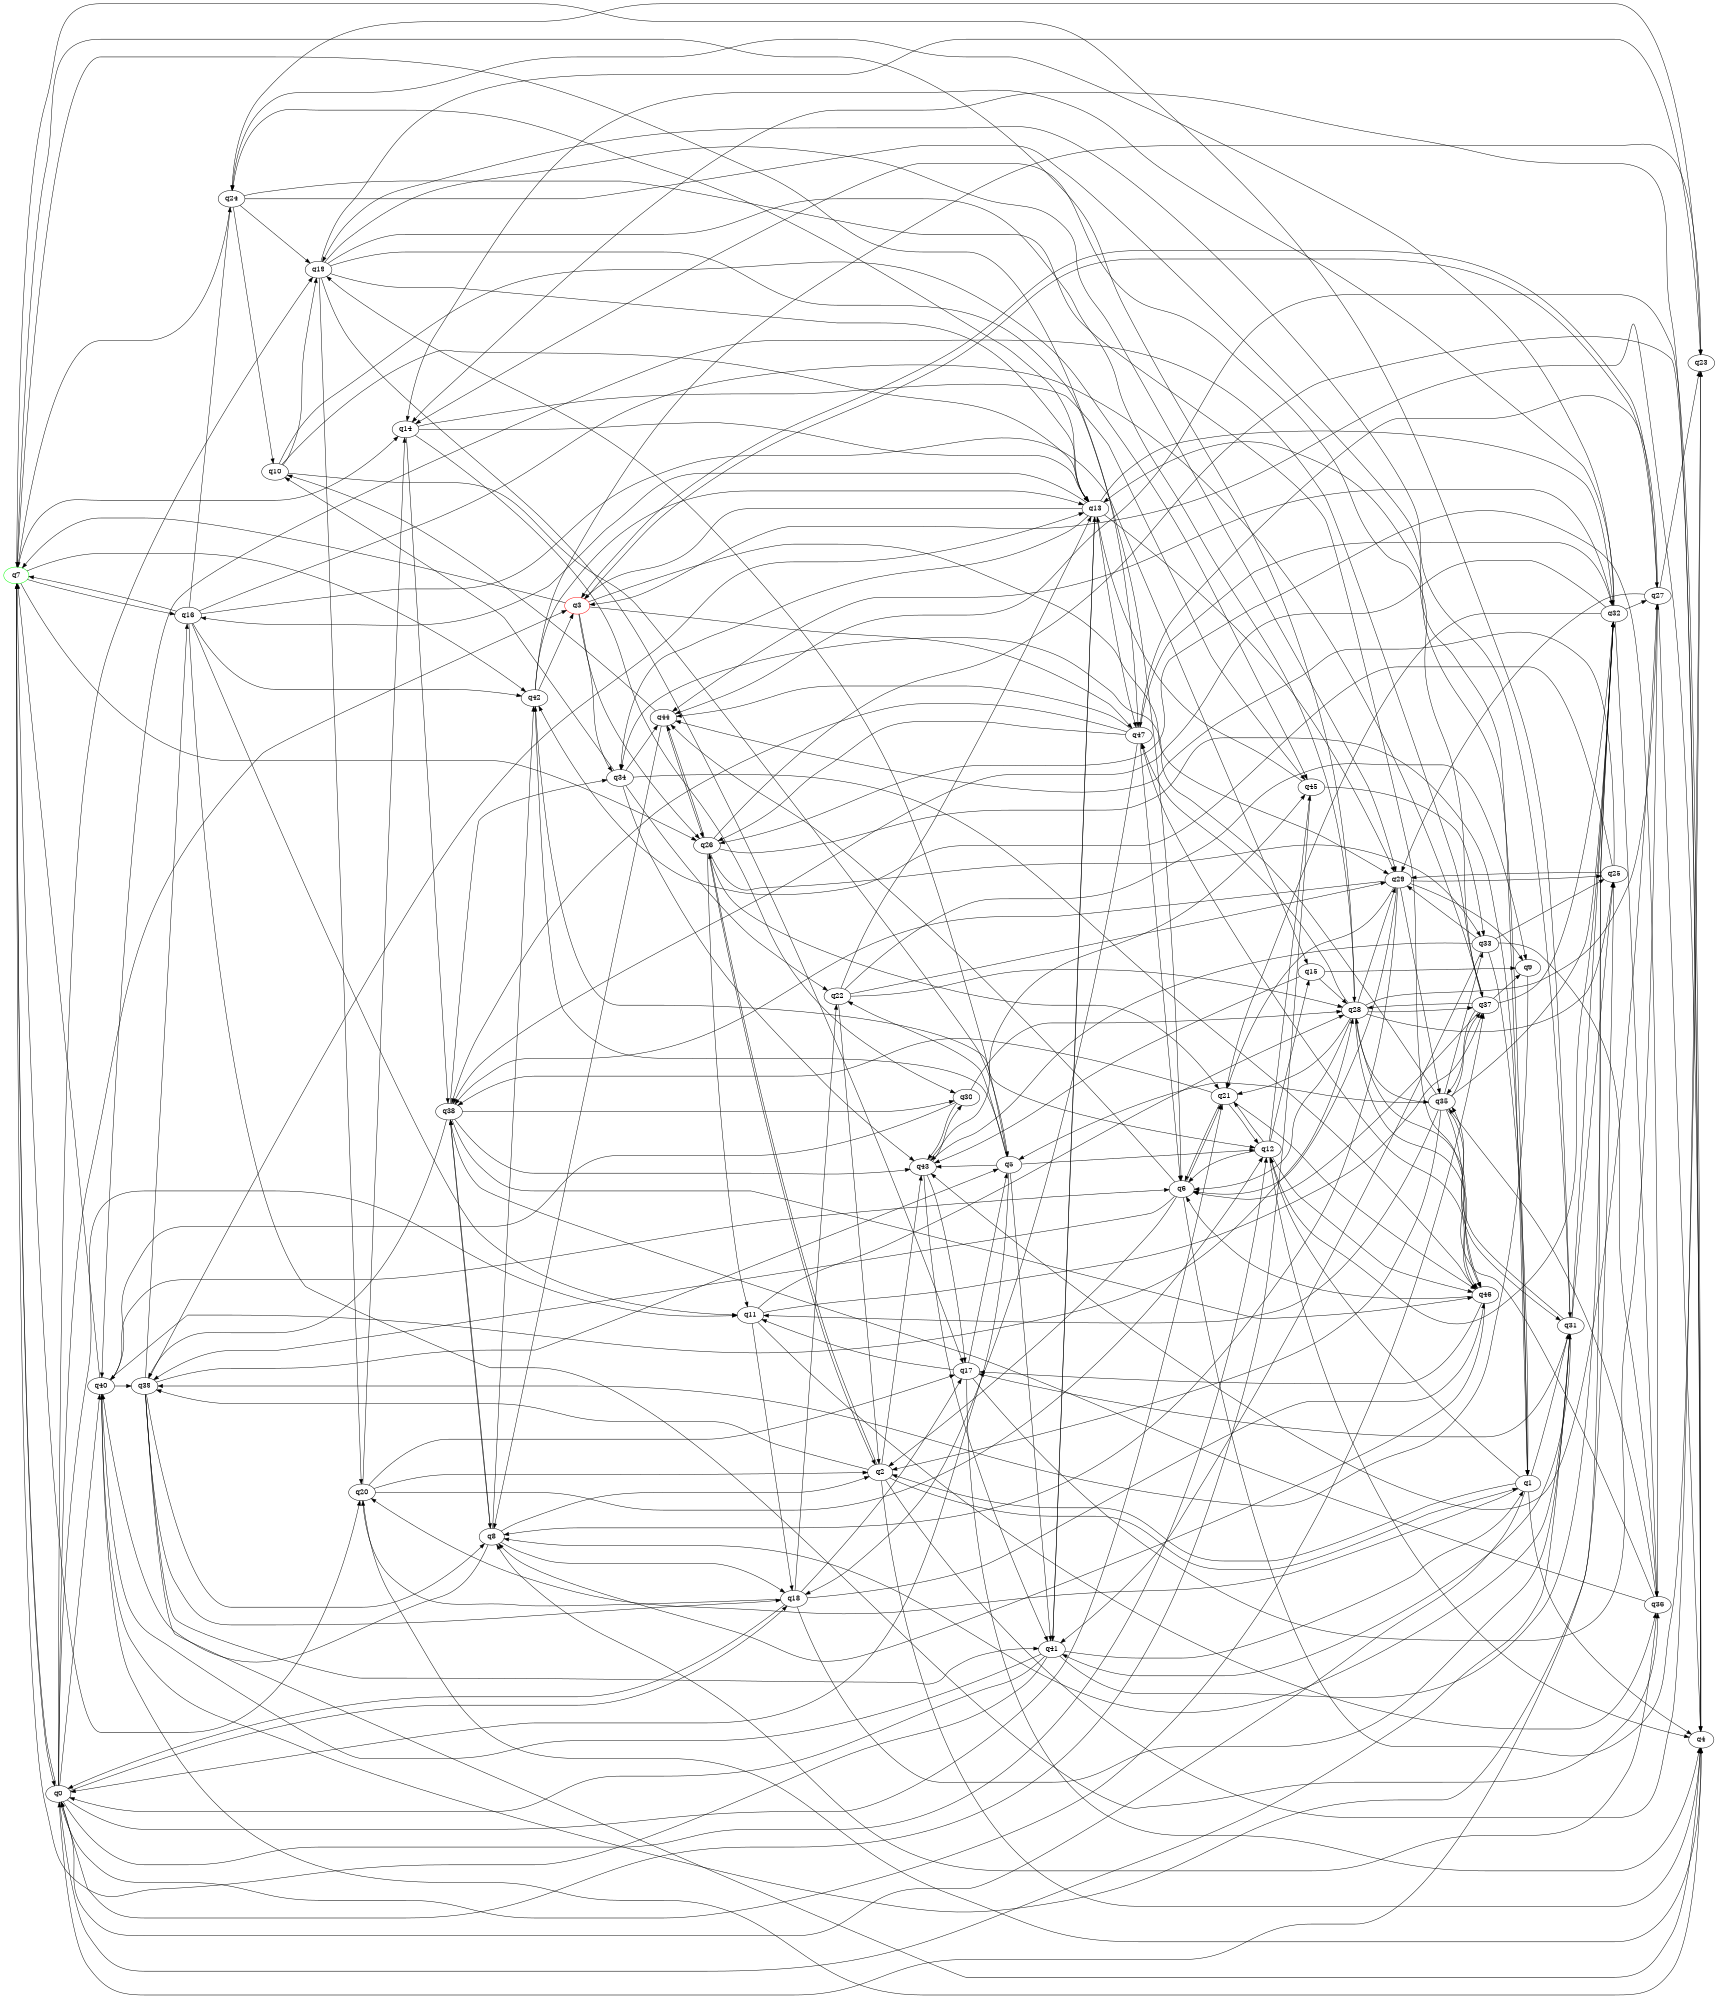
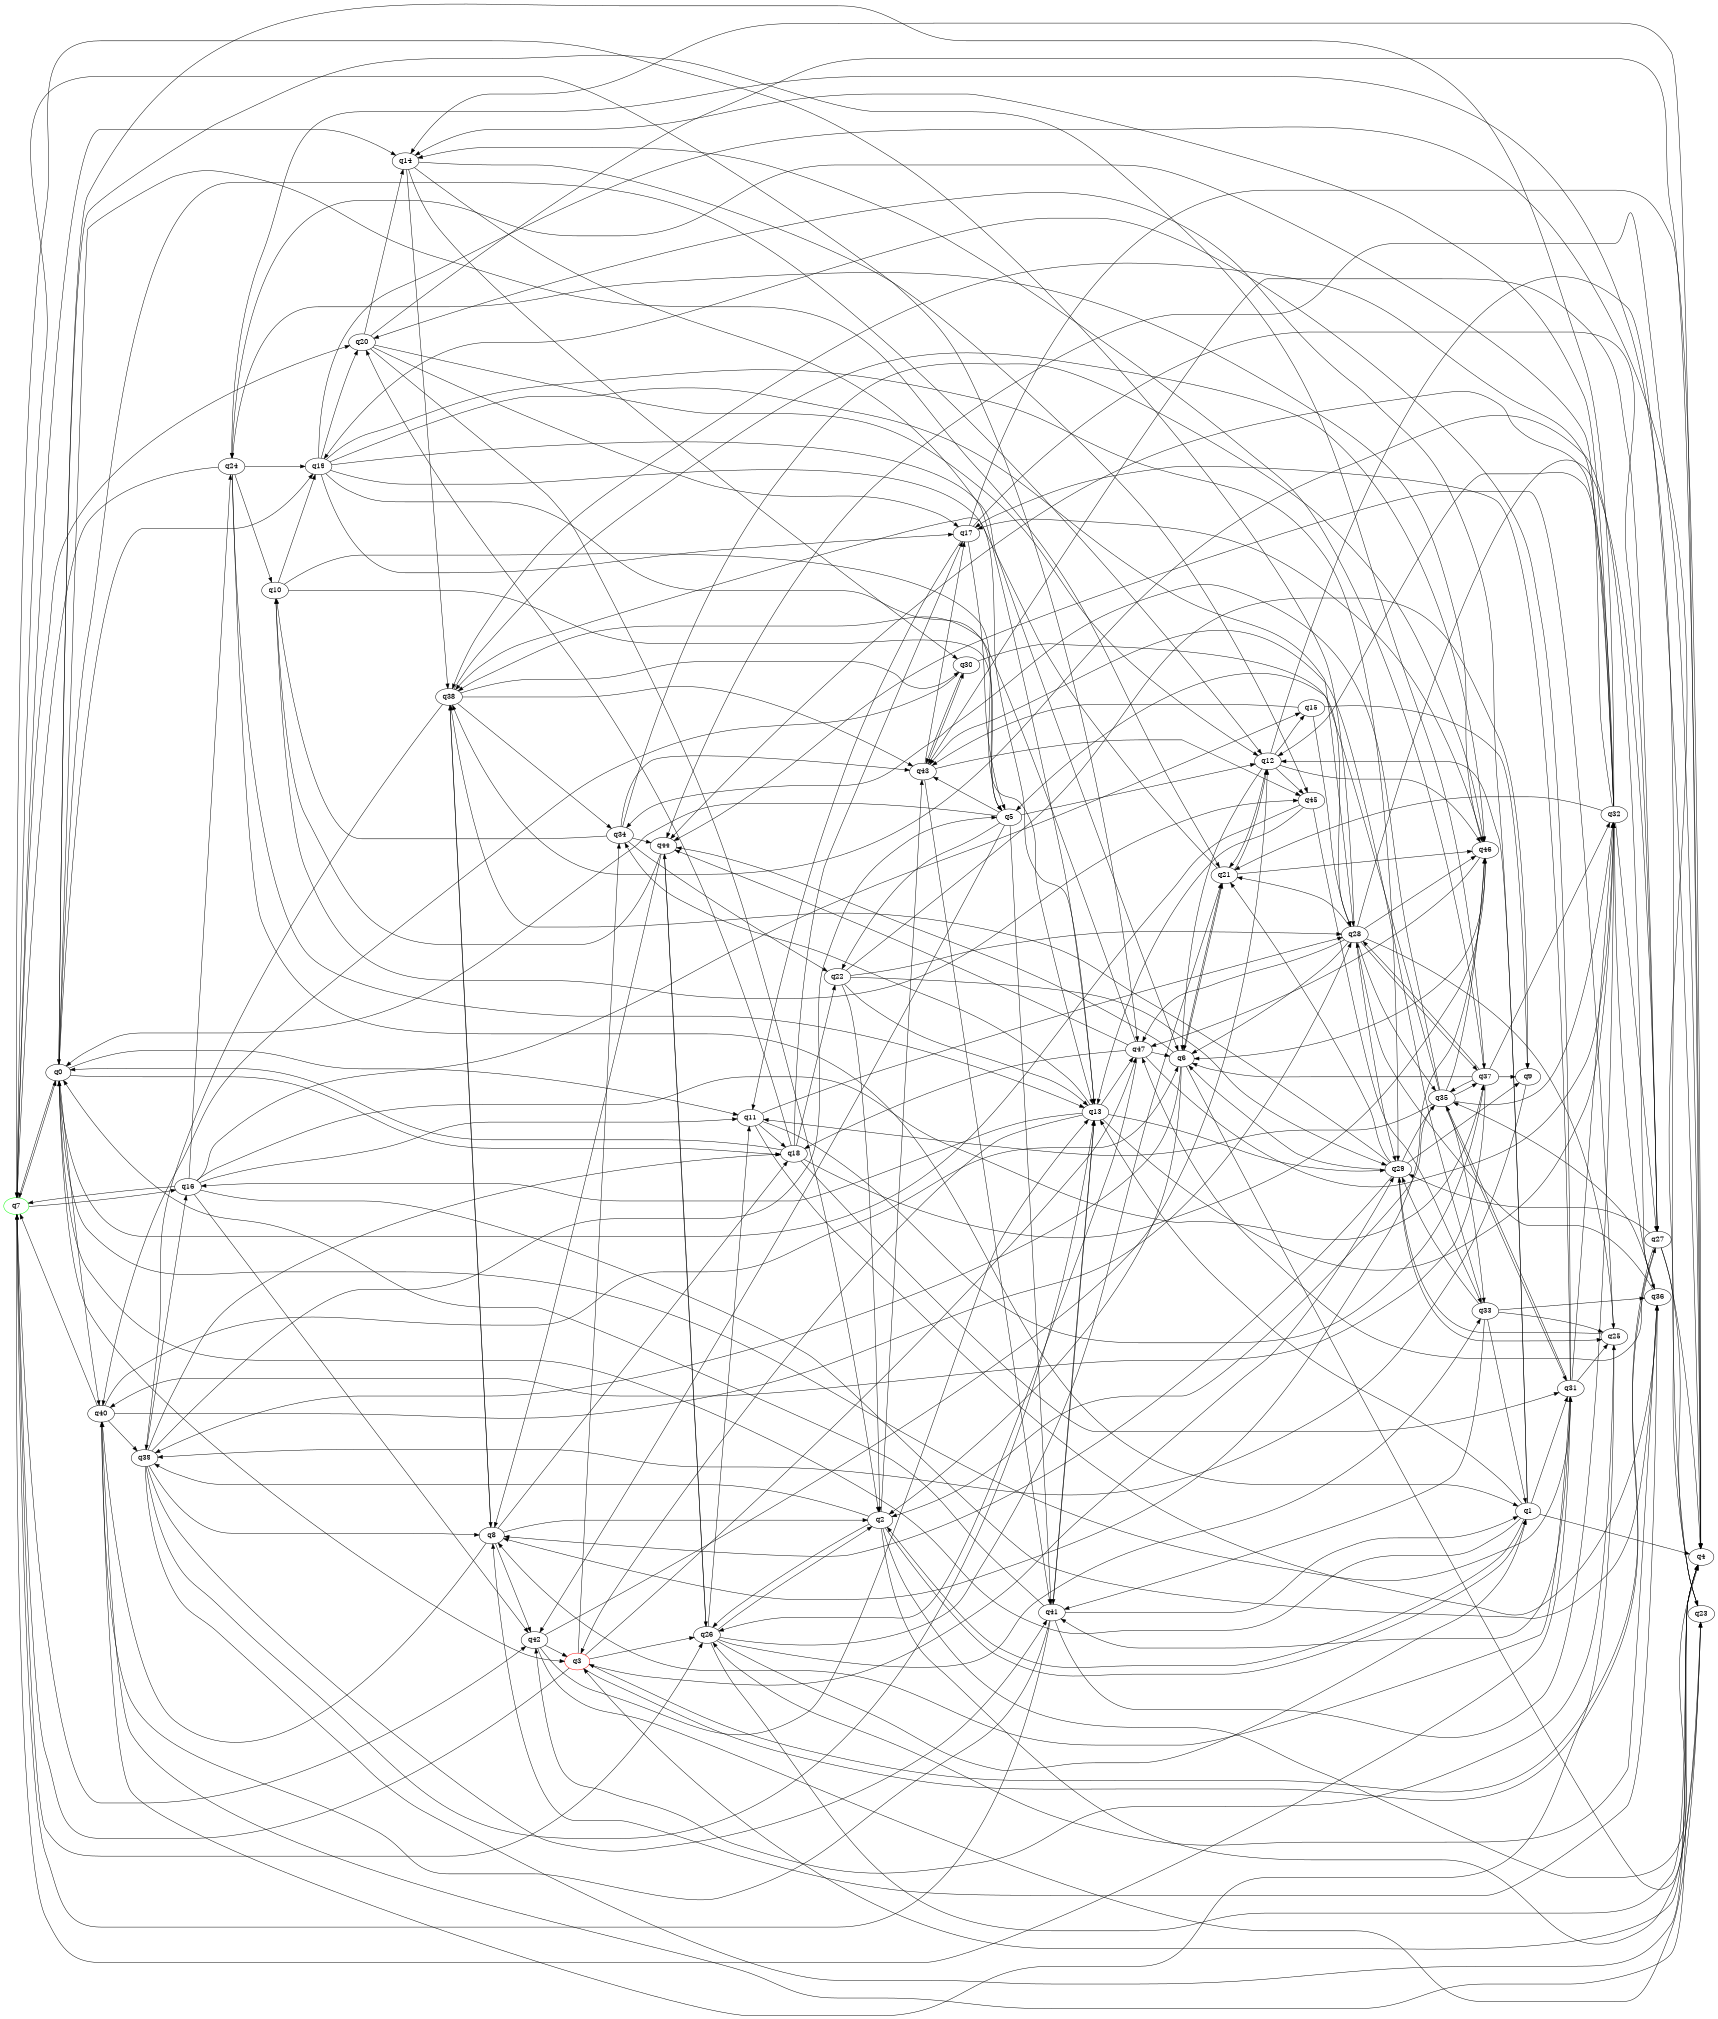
(793, 622) -> (729, 591)
